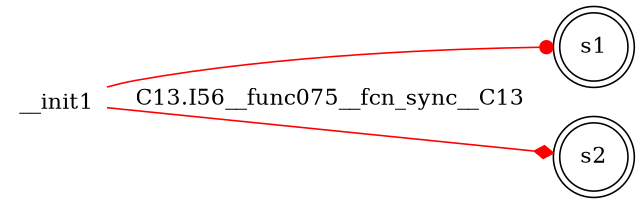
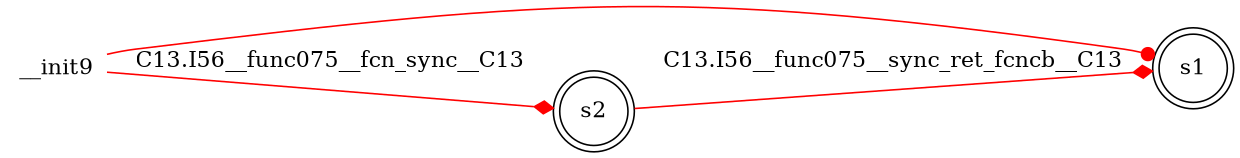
none -> (884, 91)
(57, 103) -> (57, 68)
